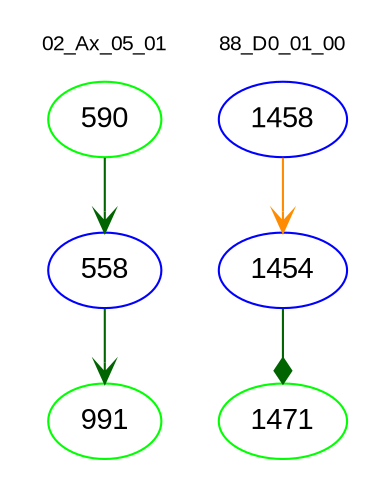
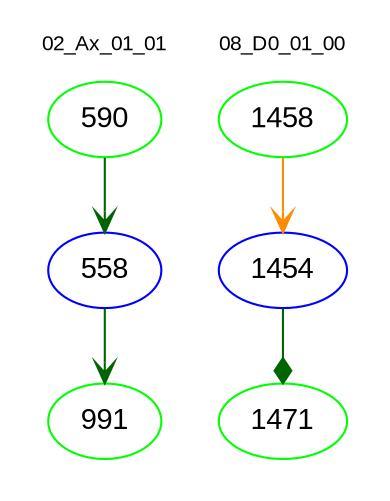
(105, 45) -> (105, 45)
(283, 45) -> (283, 45)
(283, 119) -> (283, 119)
